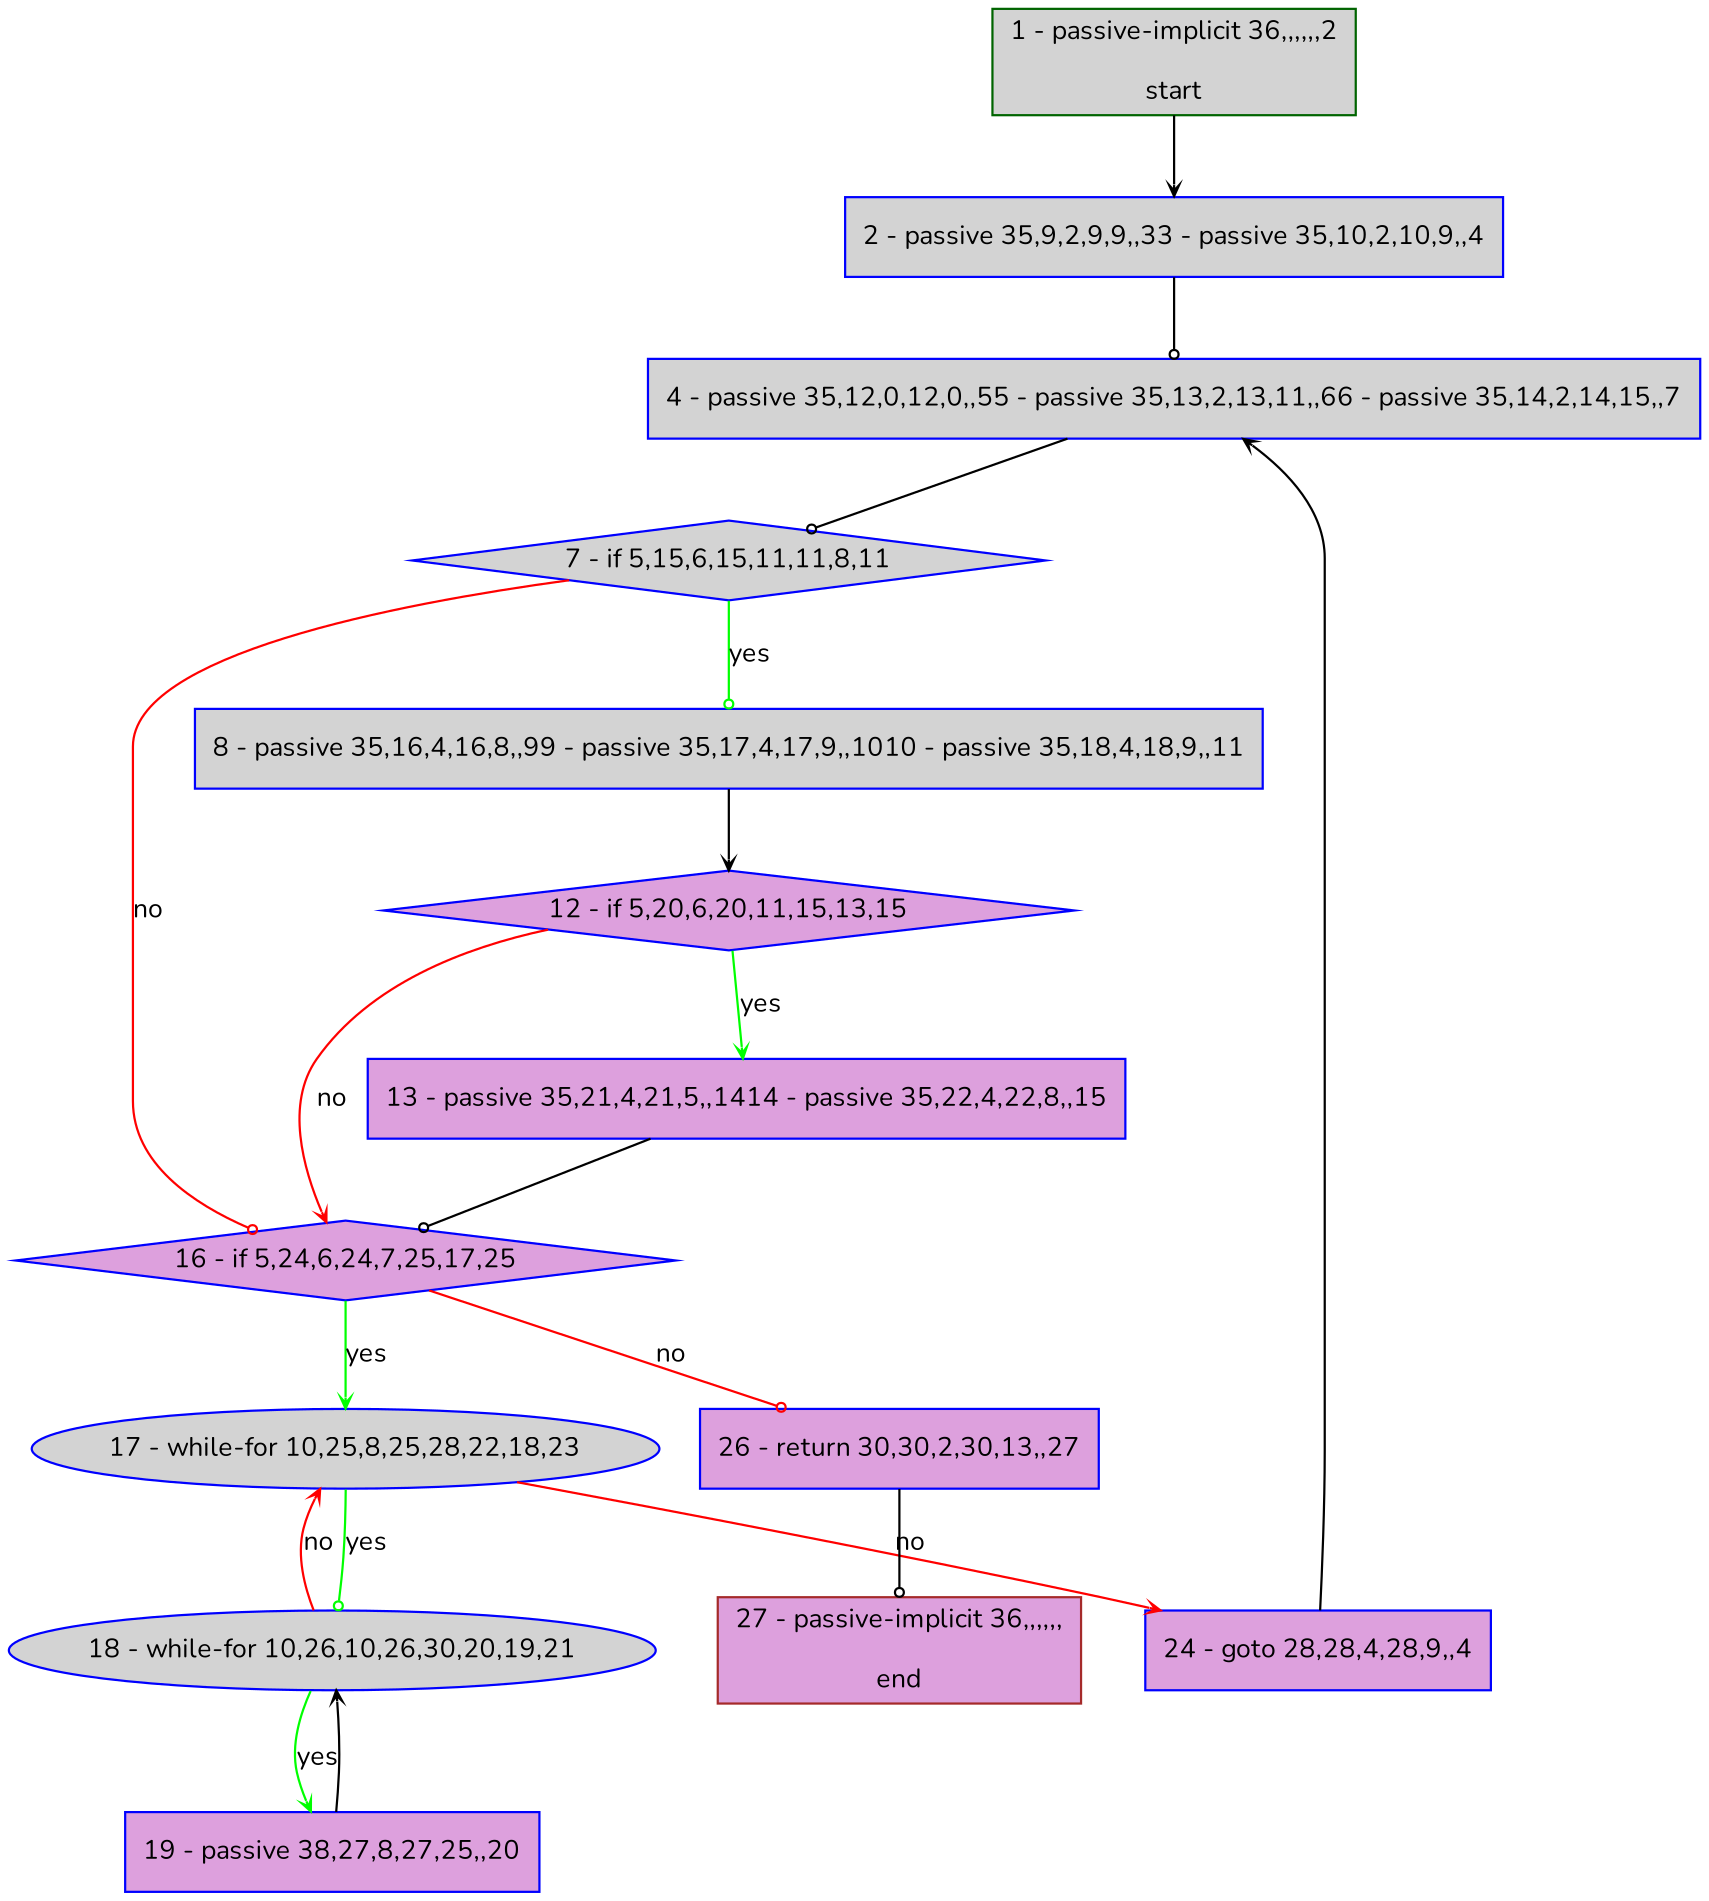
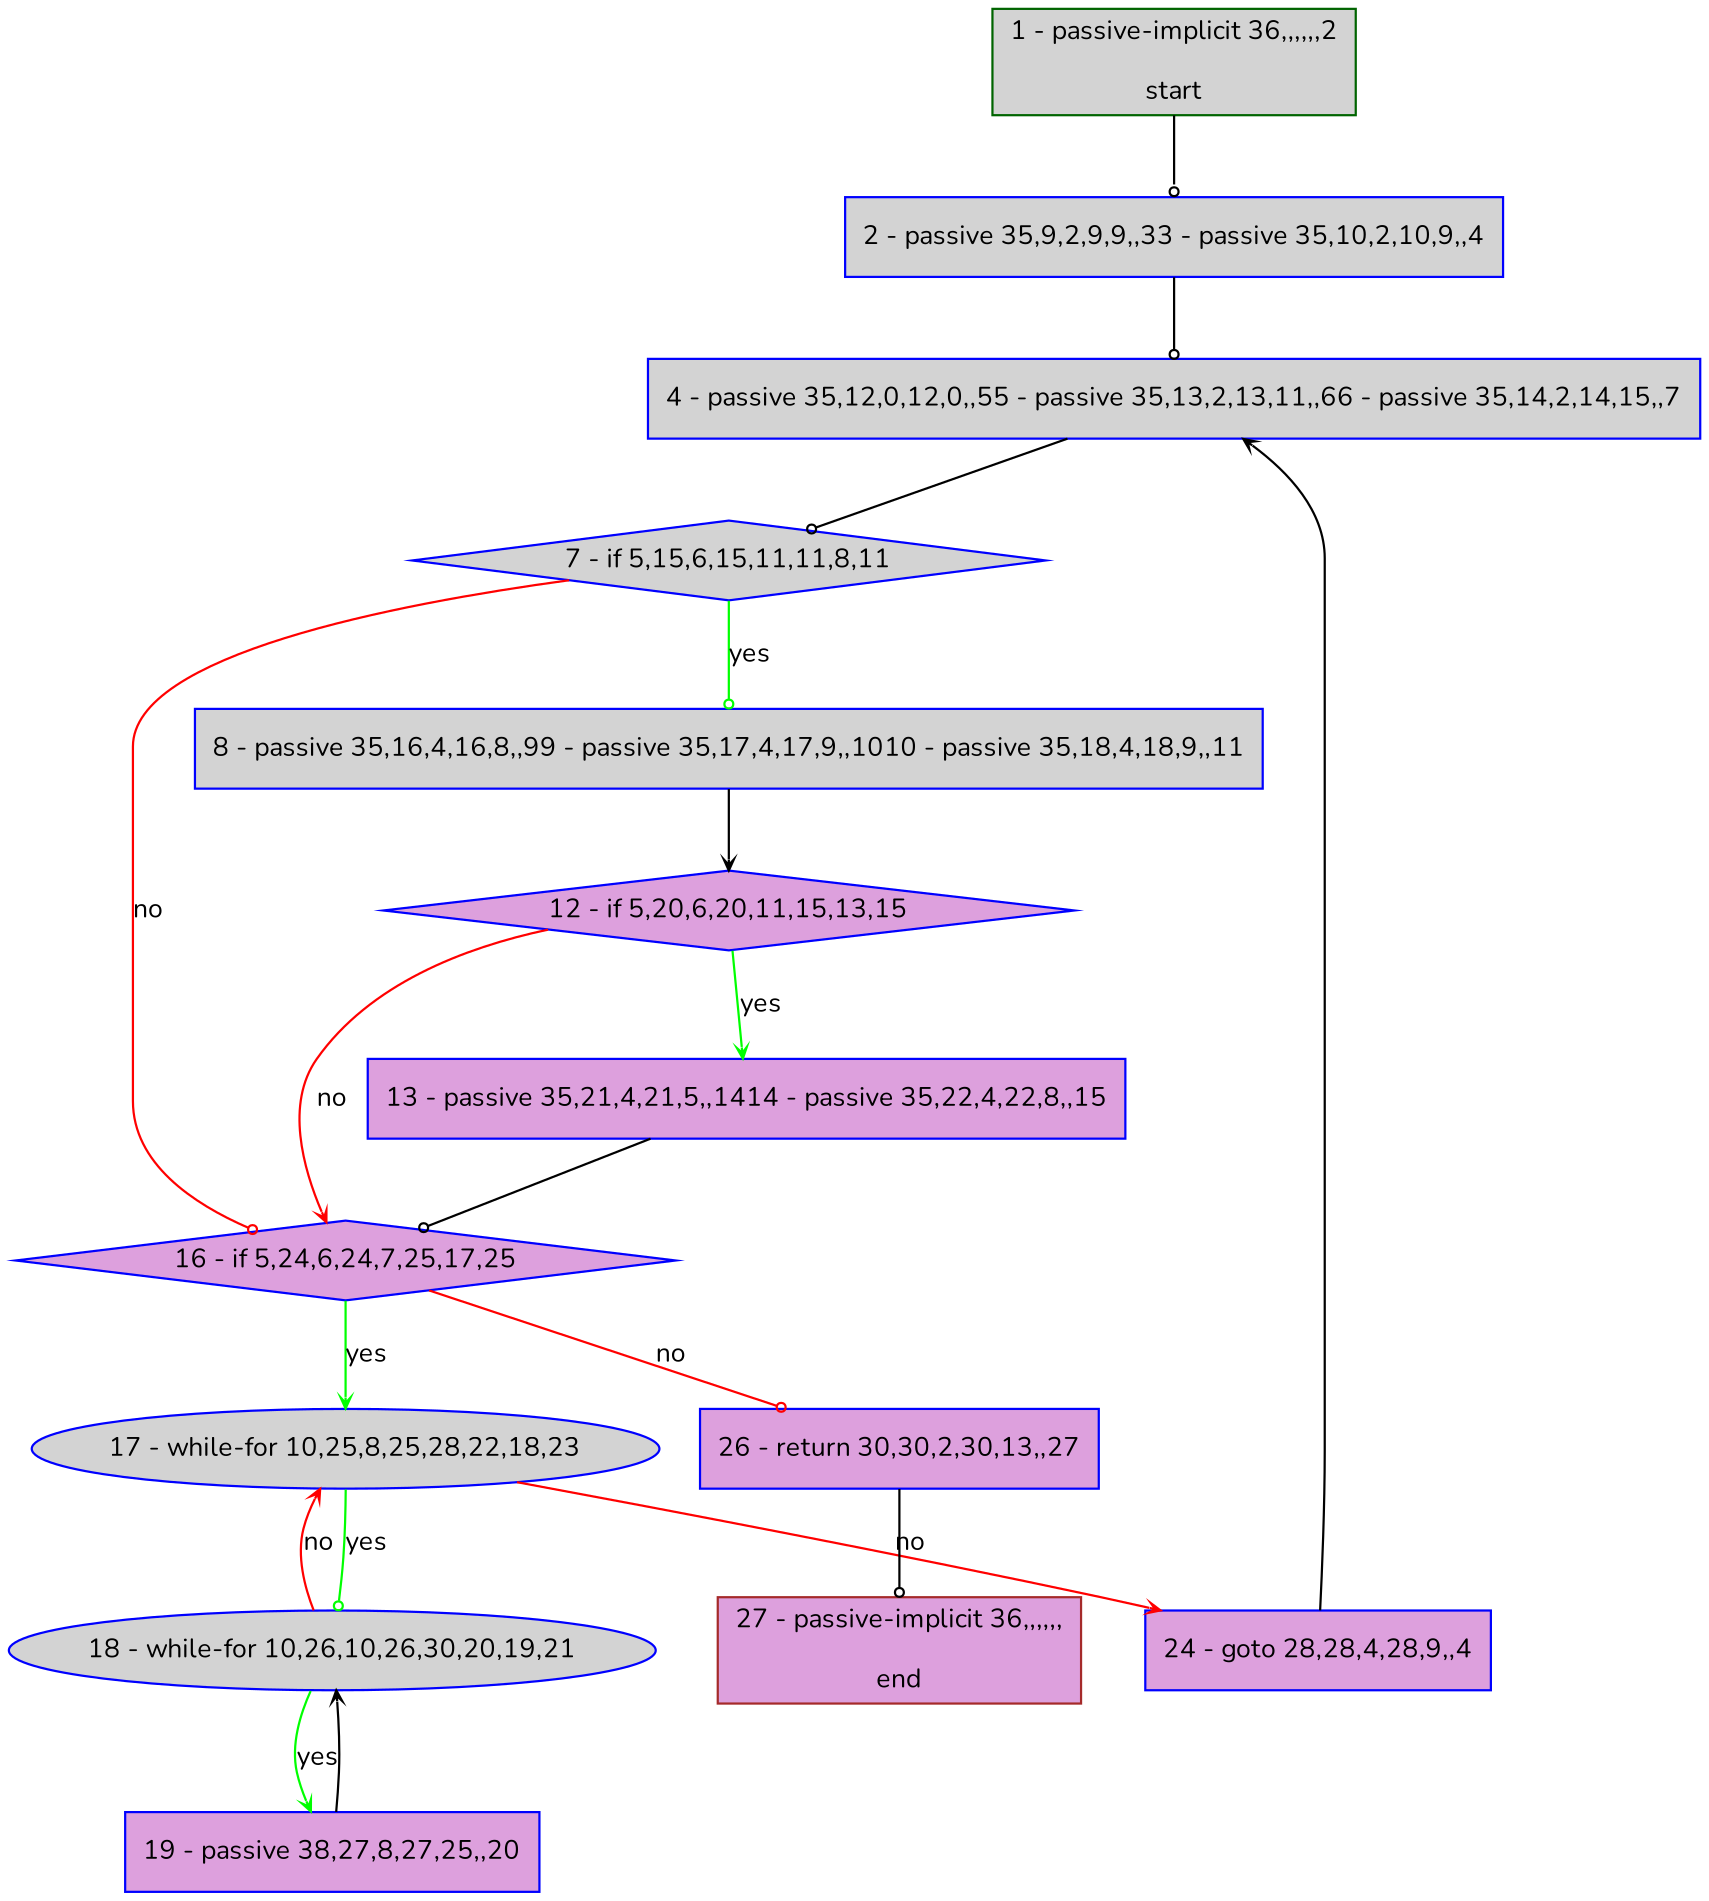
(1174, 150) -> (1174, 150)
